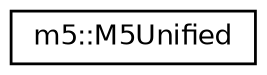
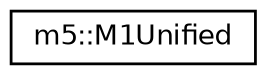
(133, 37) -> (133, 37)
